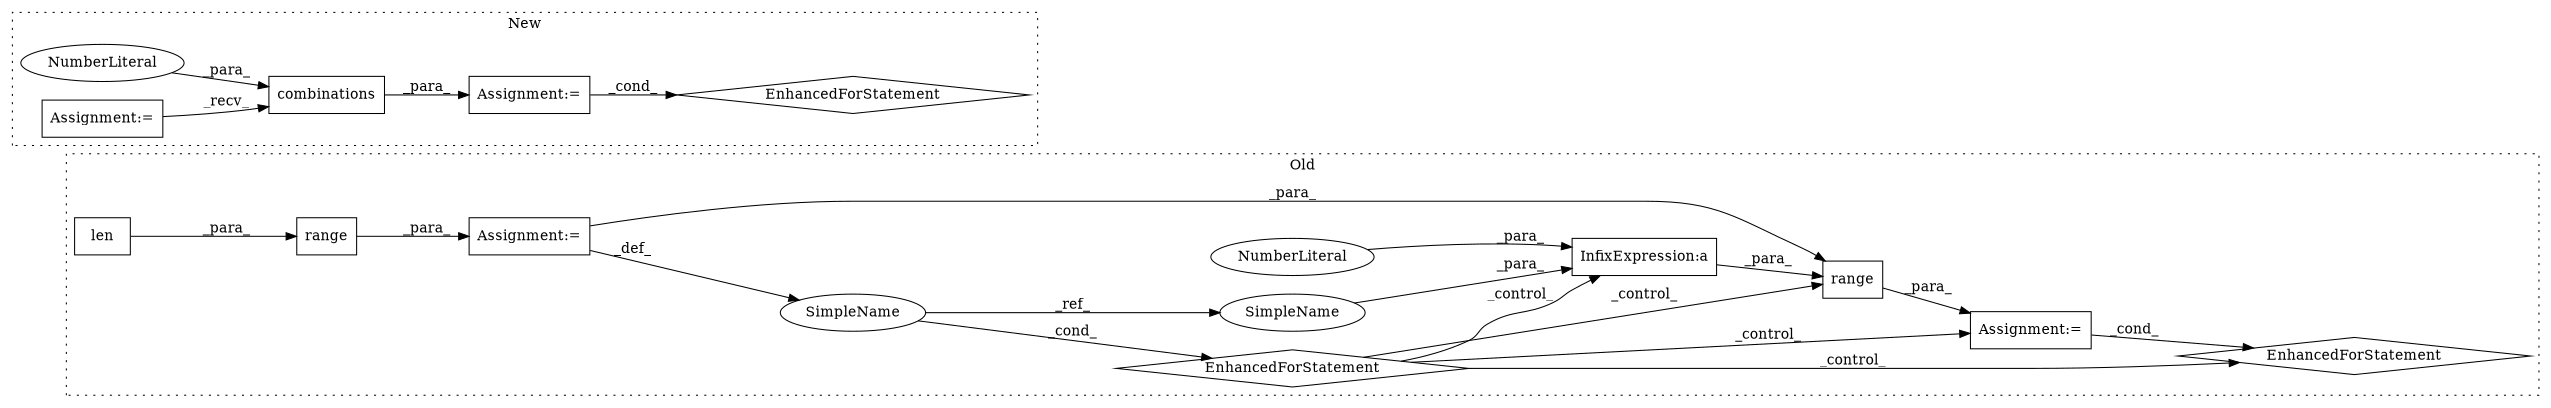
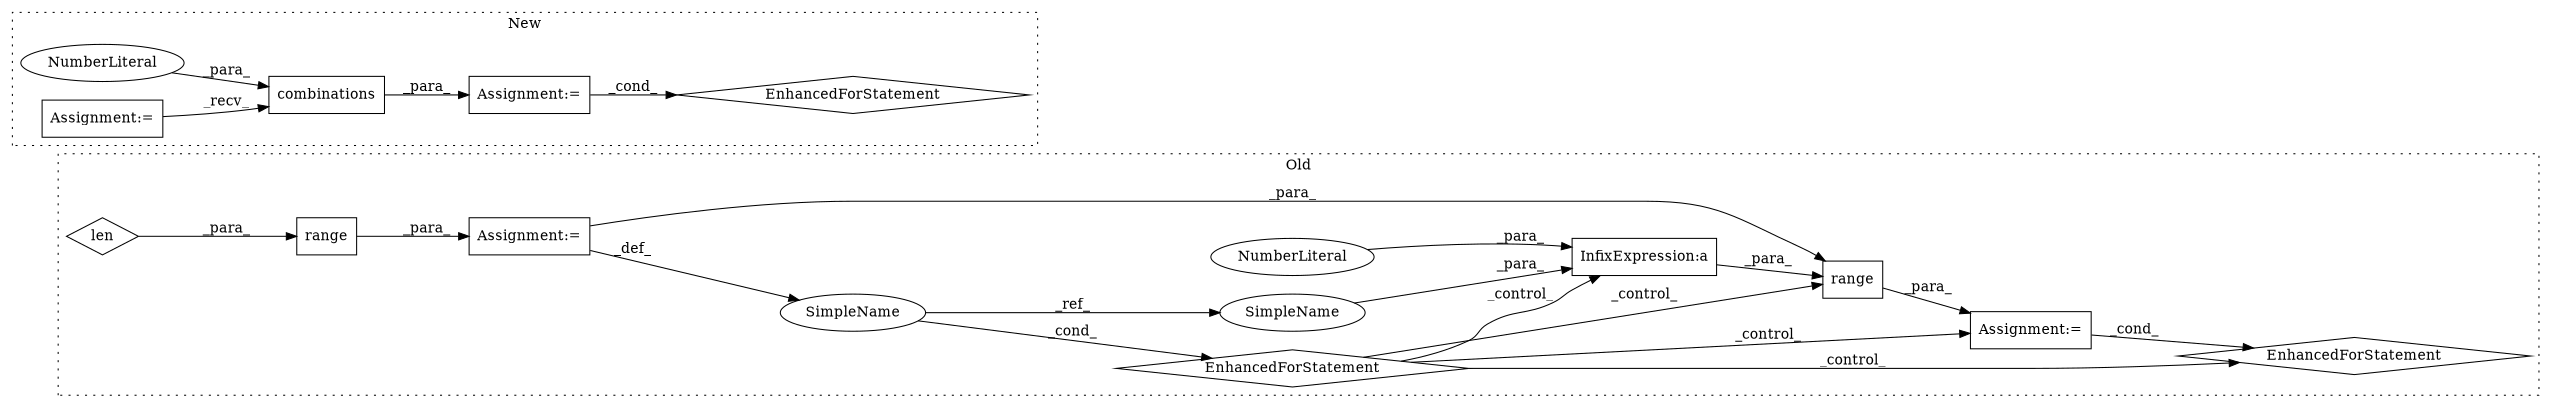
(102, 236) -> (102, 236)
